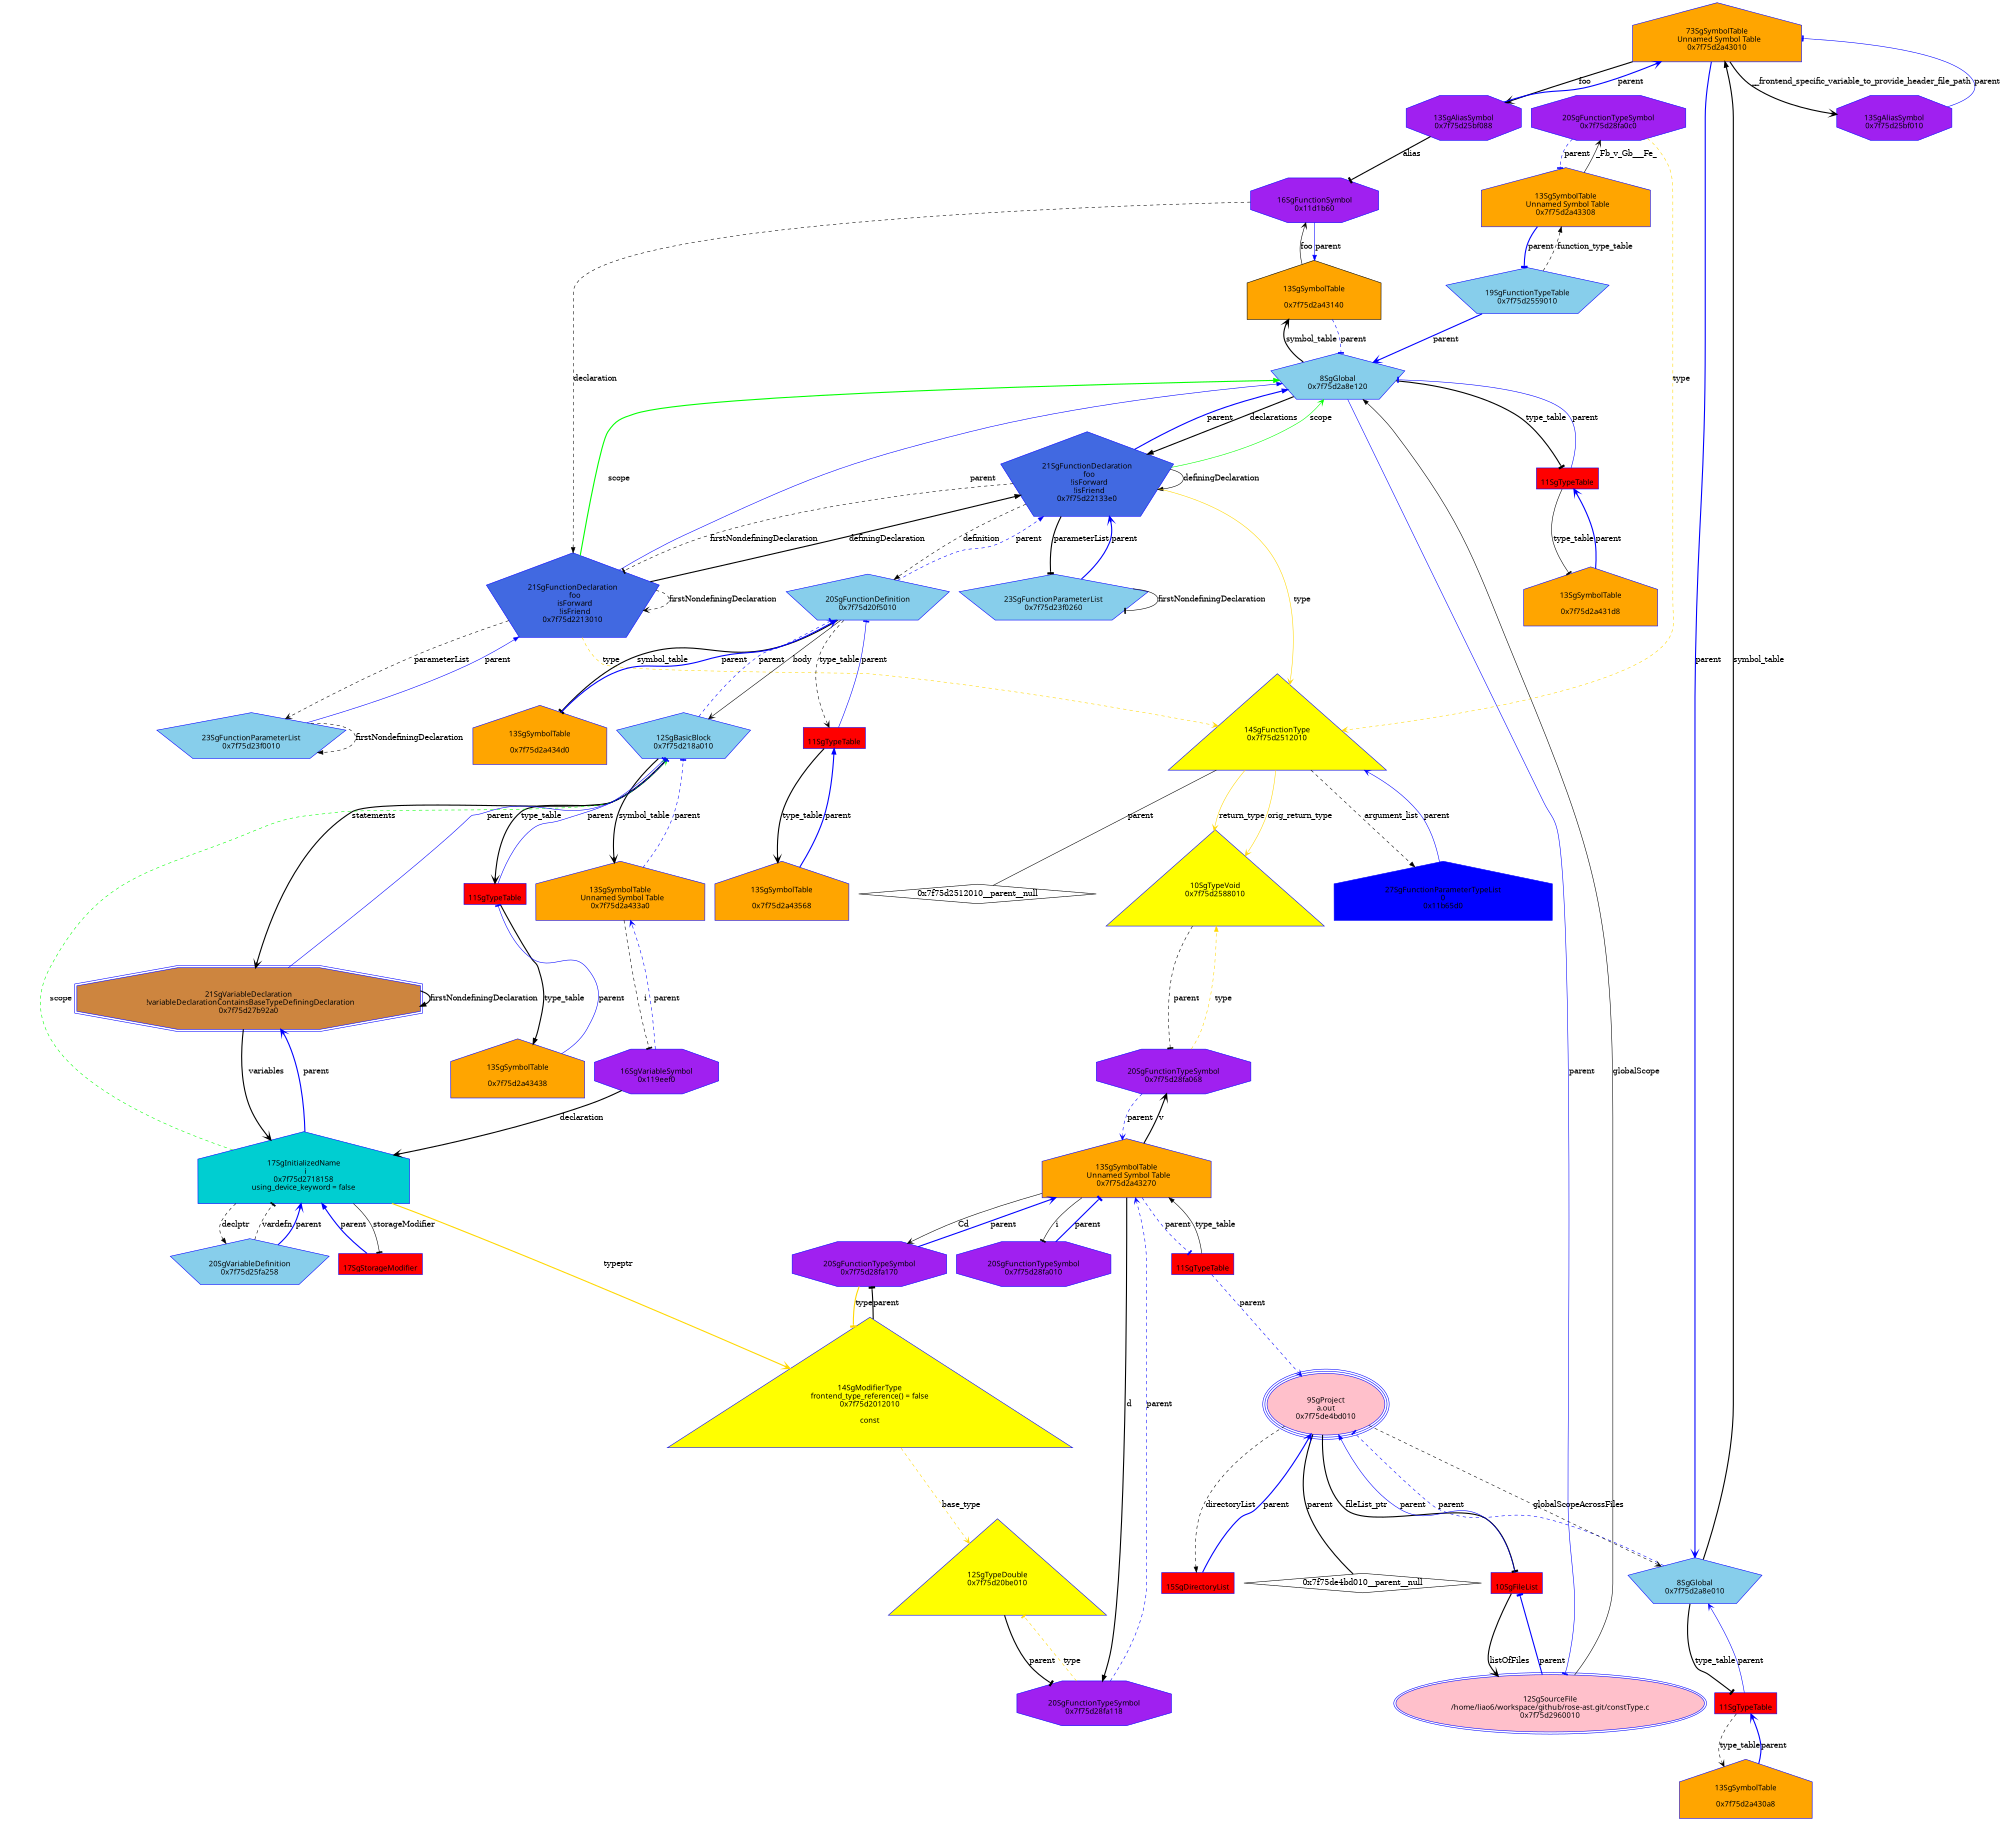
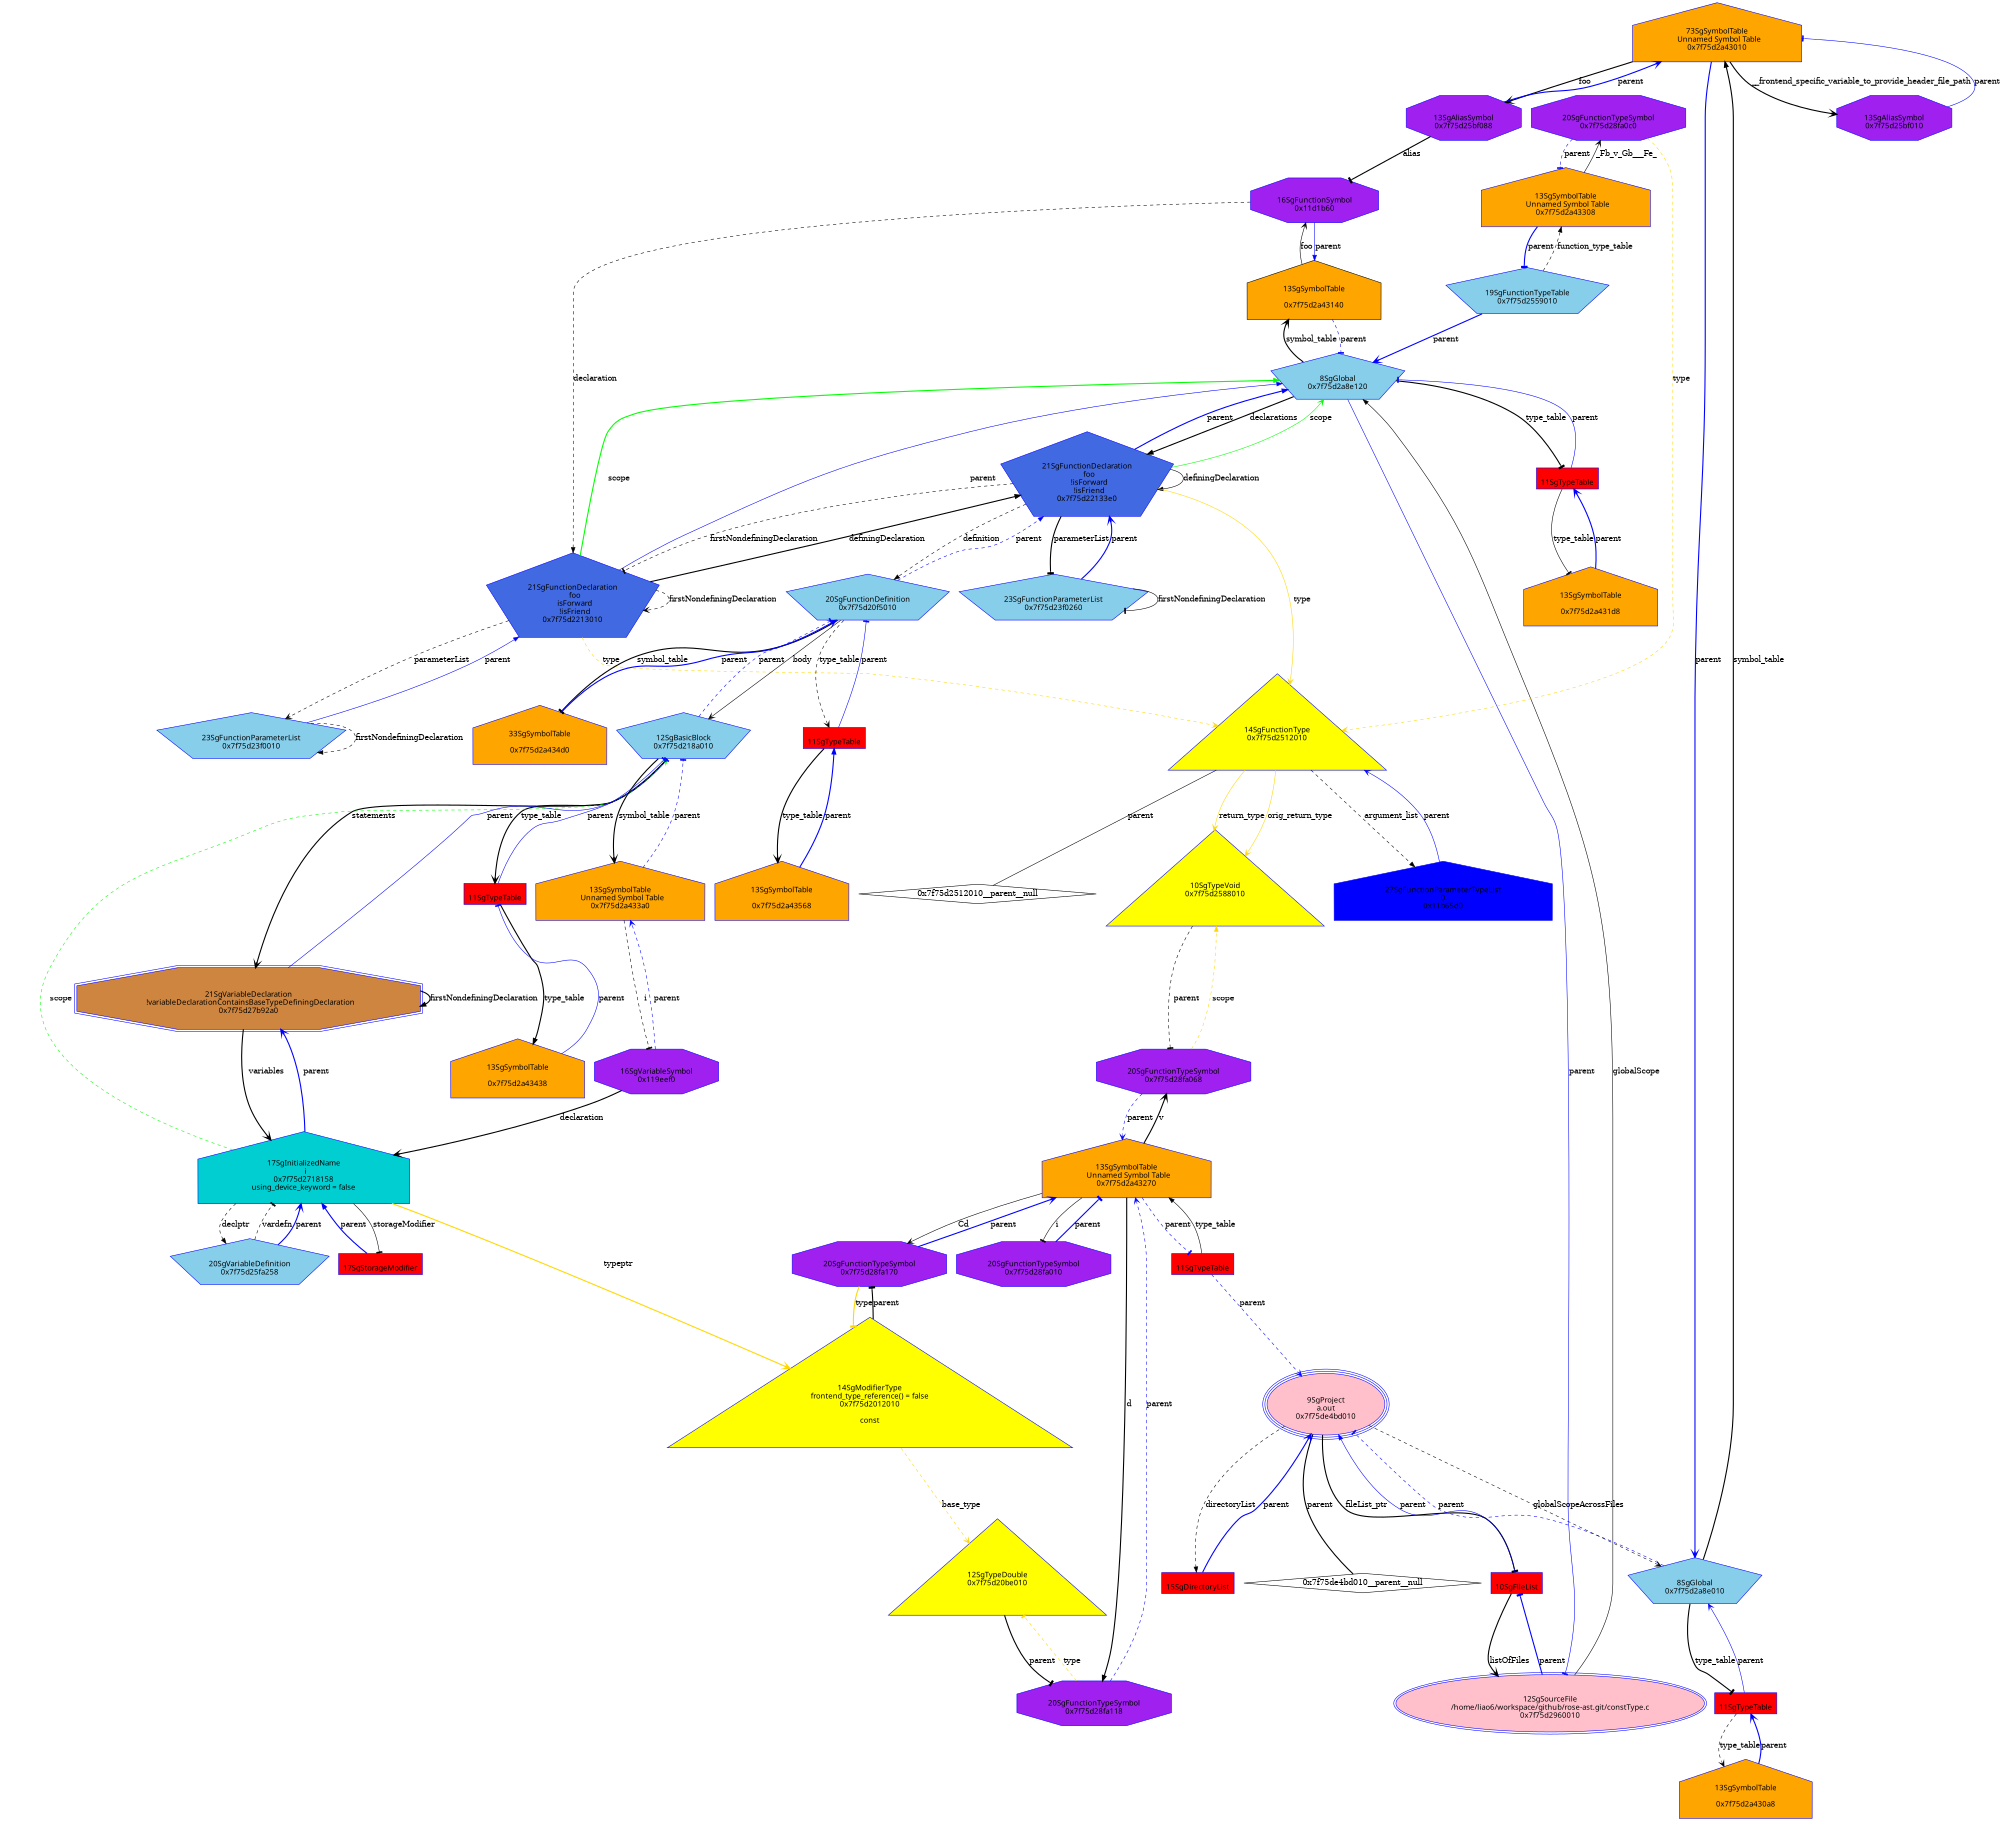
(540, 738) -> (540, 738)
(1223, 999) -> (1223, 999)
